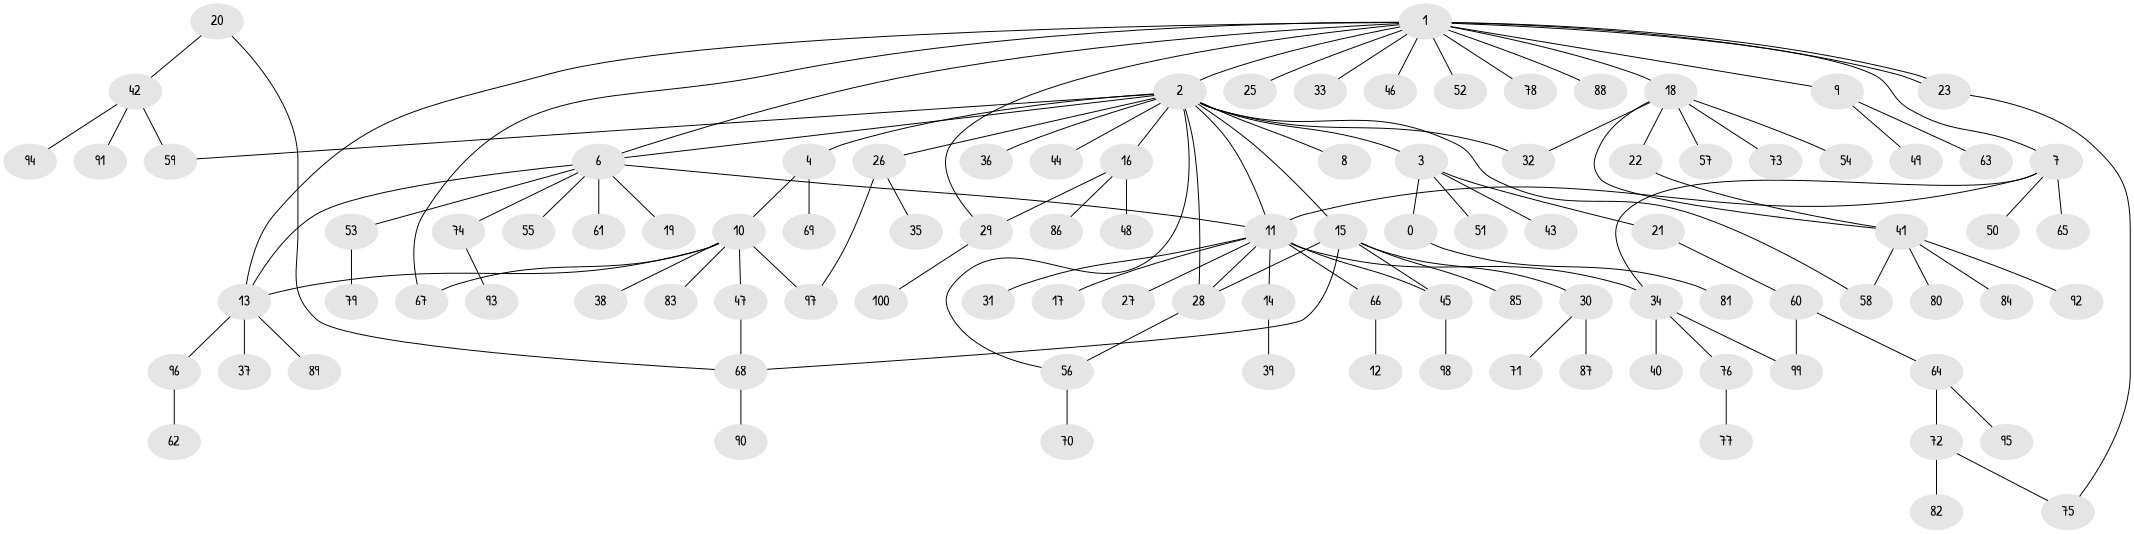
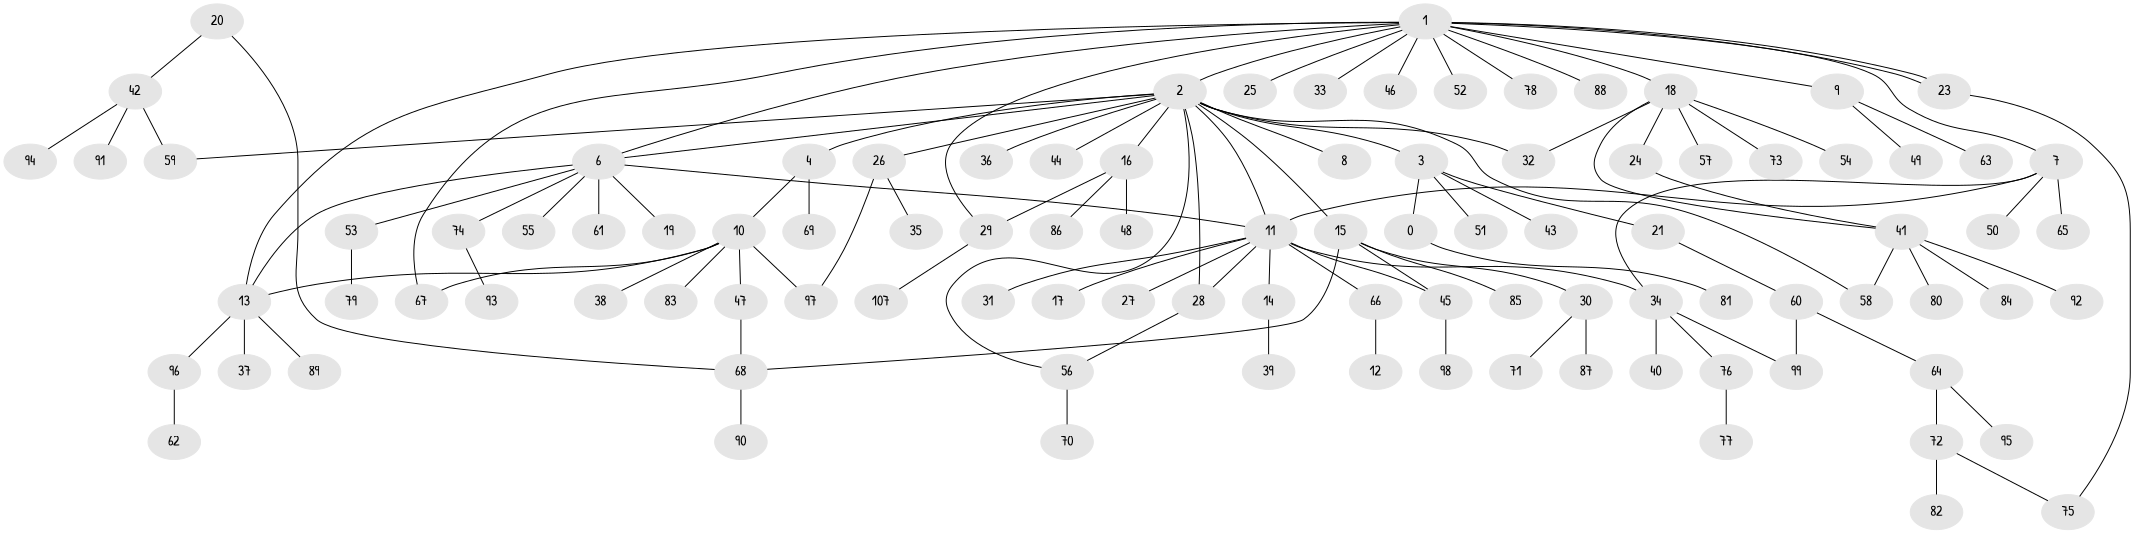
(1636, 162) -> (1636, 162)
(1277, 263) -> none
(881, 302) -> (881, 302)
